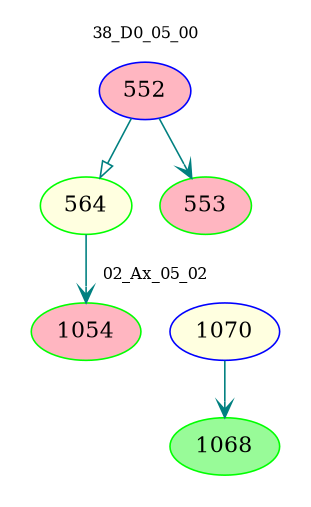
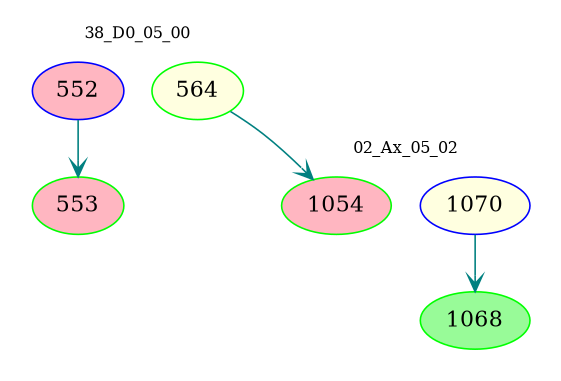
(120, 141) -> none
